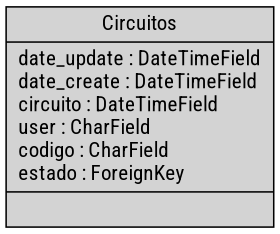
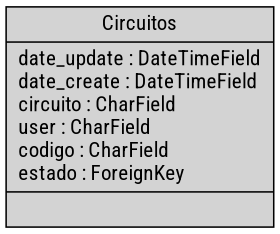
(119, 105) -> (97, 105)
